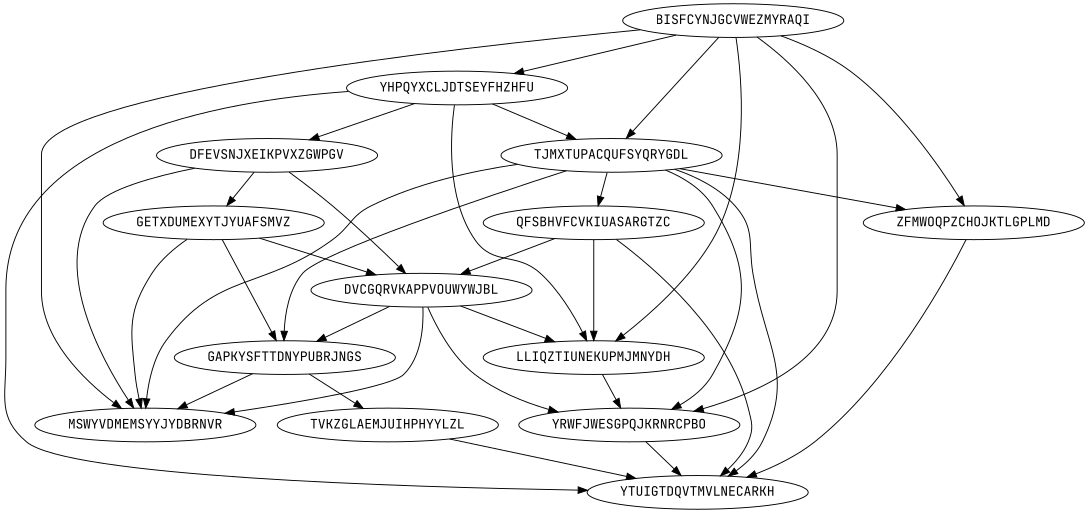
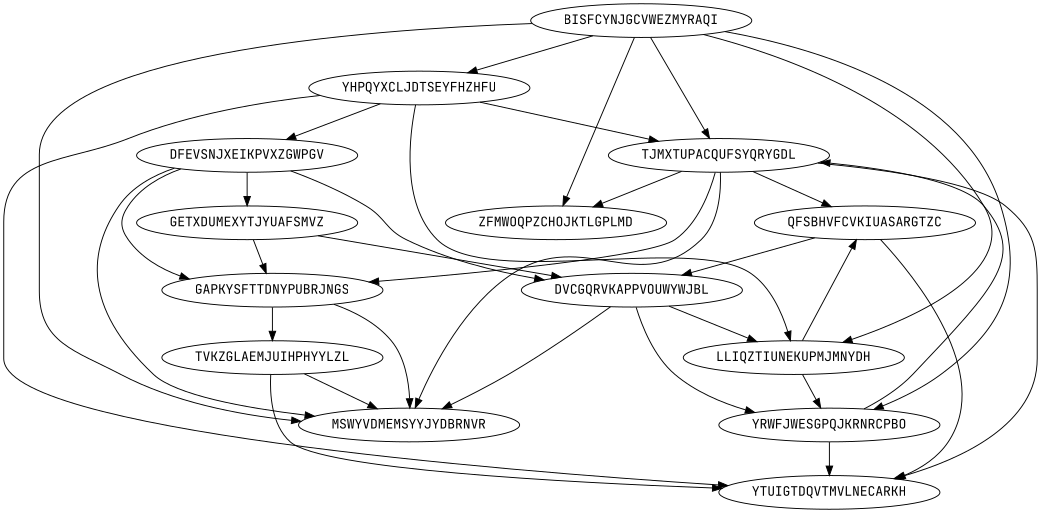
(741, 282) -> (1002, 253)
(594, 285) -> (827, 294)
(135, 310) -> (337, 389)
(357, 322) -> (122, 222)
(880, 375) -> none
